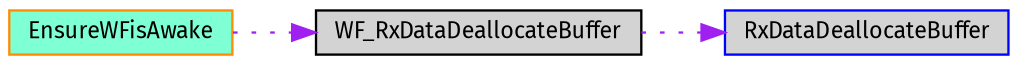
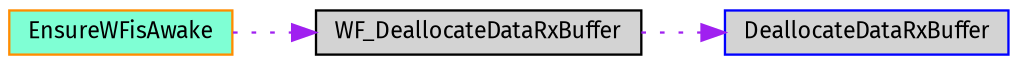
(479, 33) -> (479, 33)
(867, 33) -> (867, 33)
